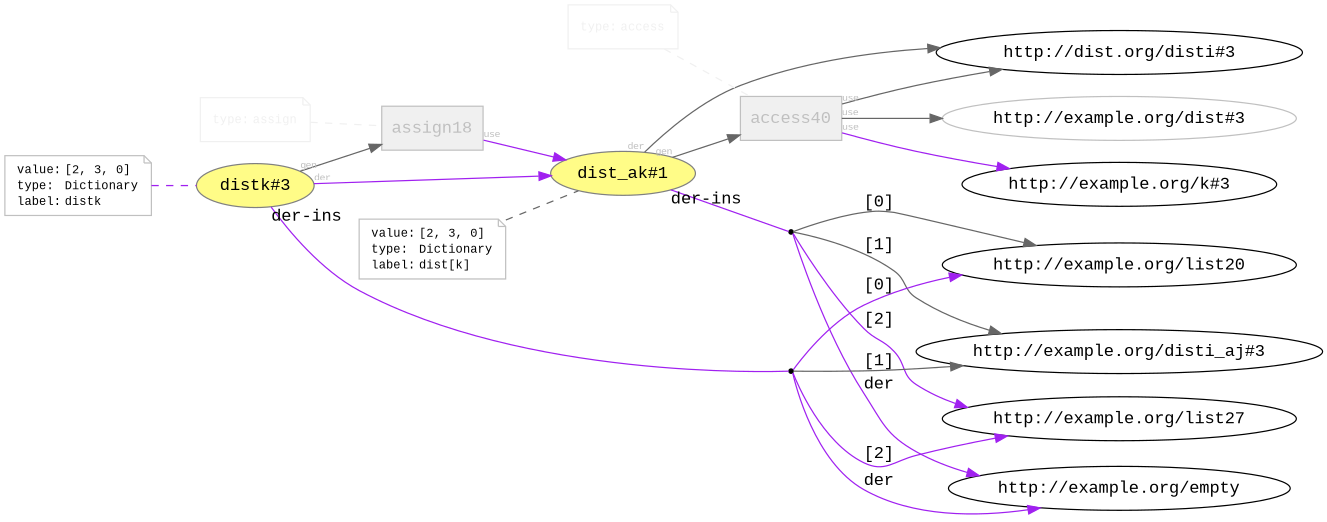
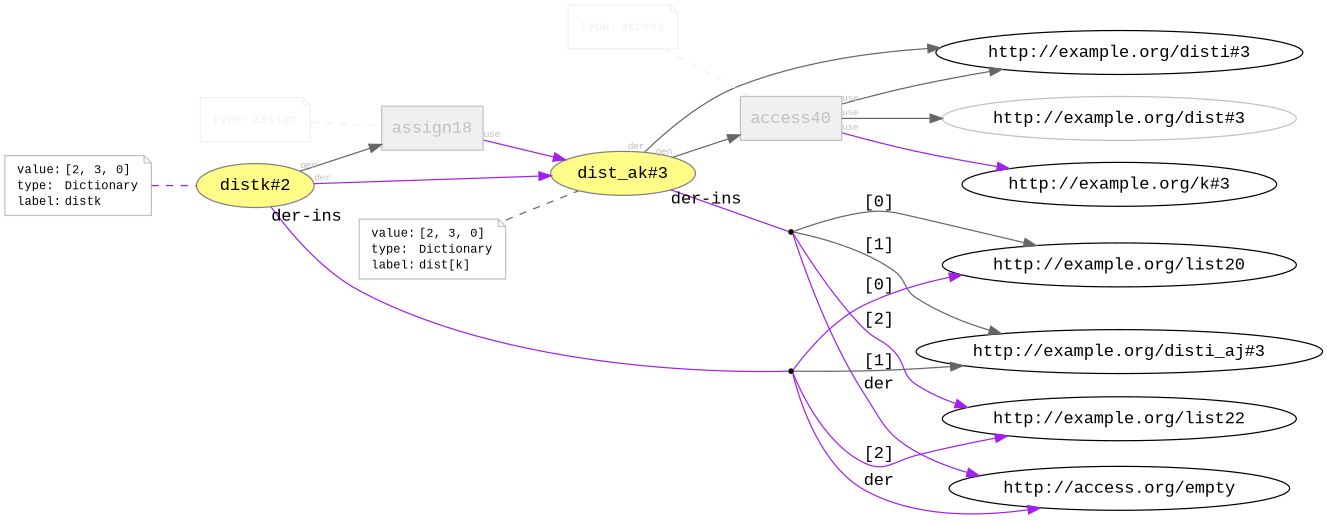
(1119, 52) -> (1119, 52)
(623, 173) -> (623, 173)
(255, 186) -> (255, 186)
(1119, 419) -> (1119, 419)
(1119, 488) -> (1119, 488)
